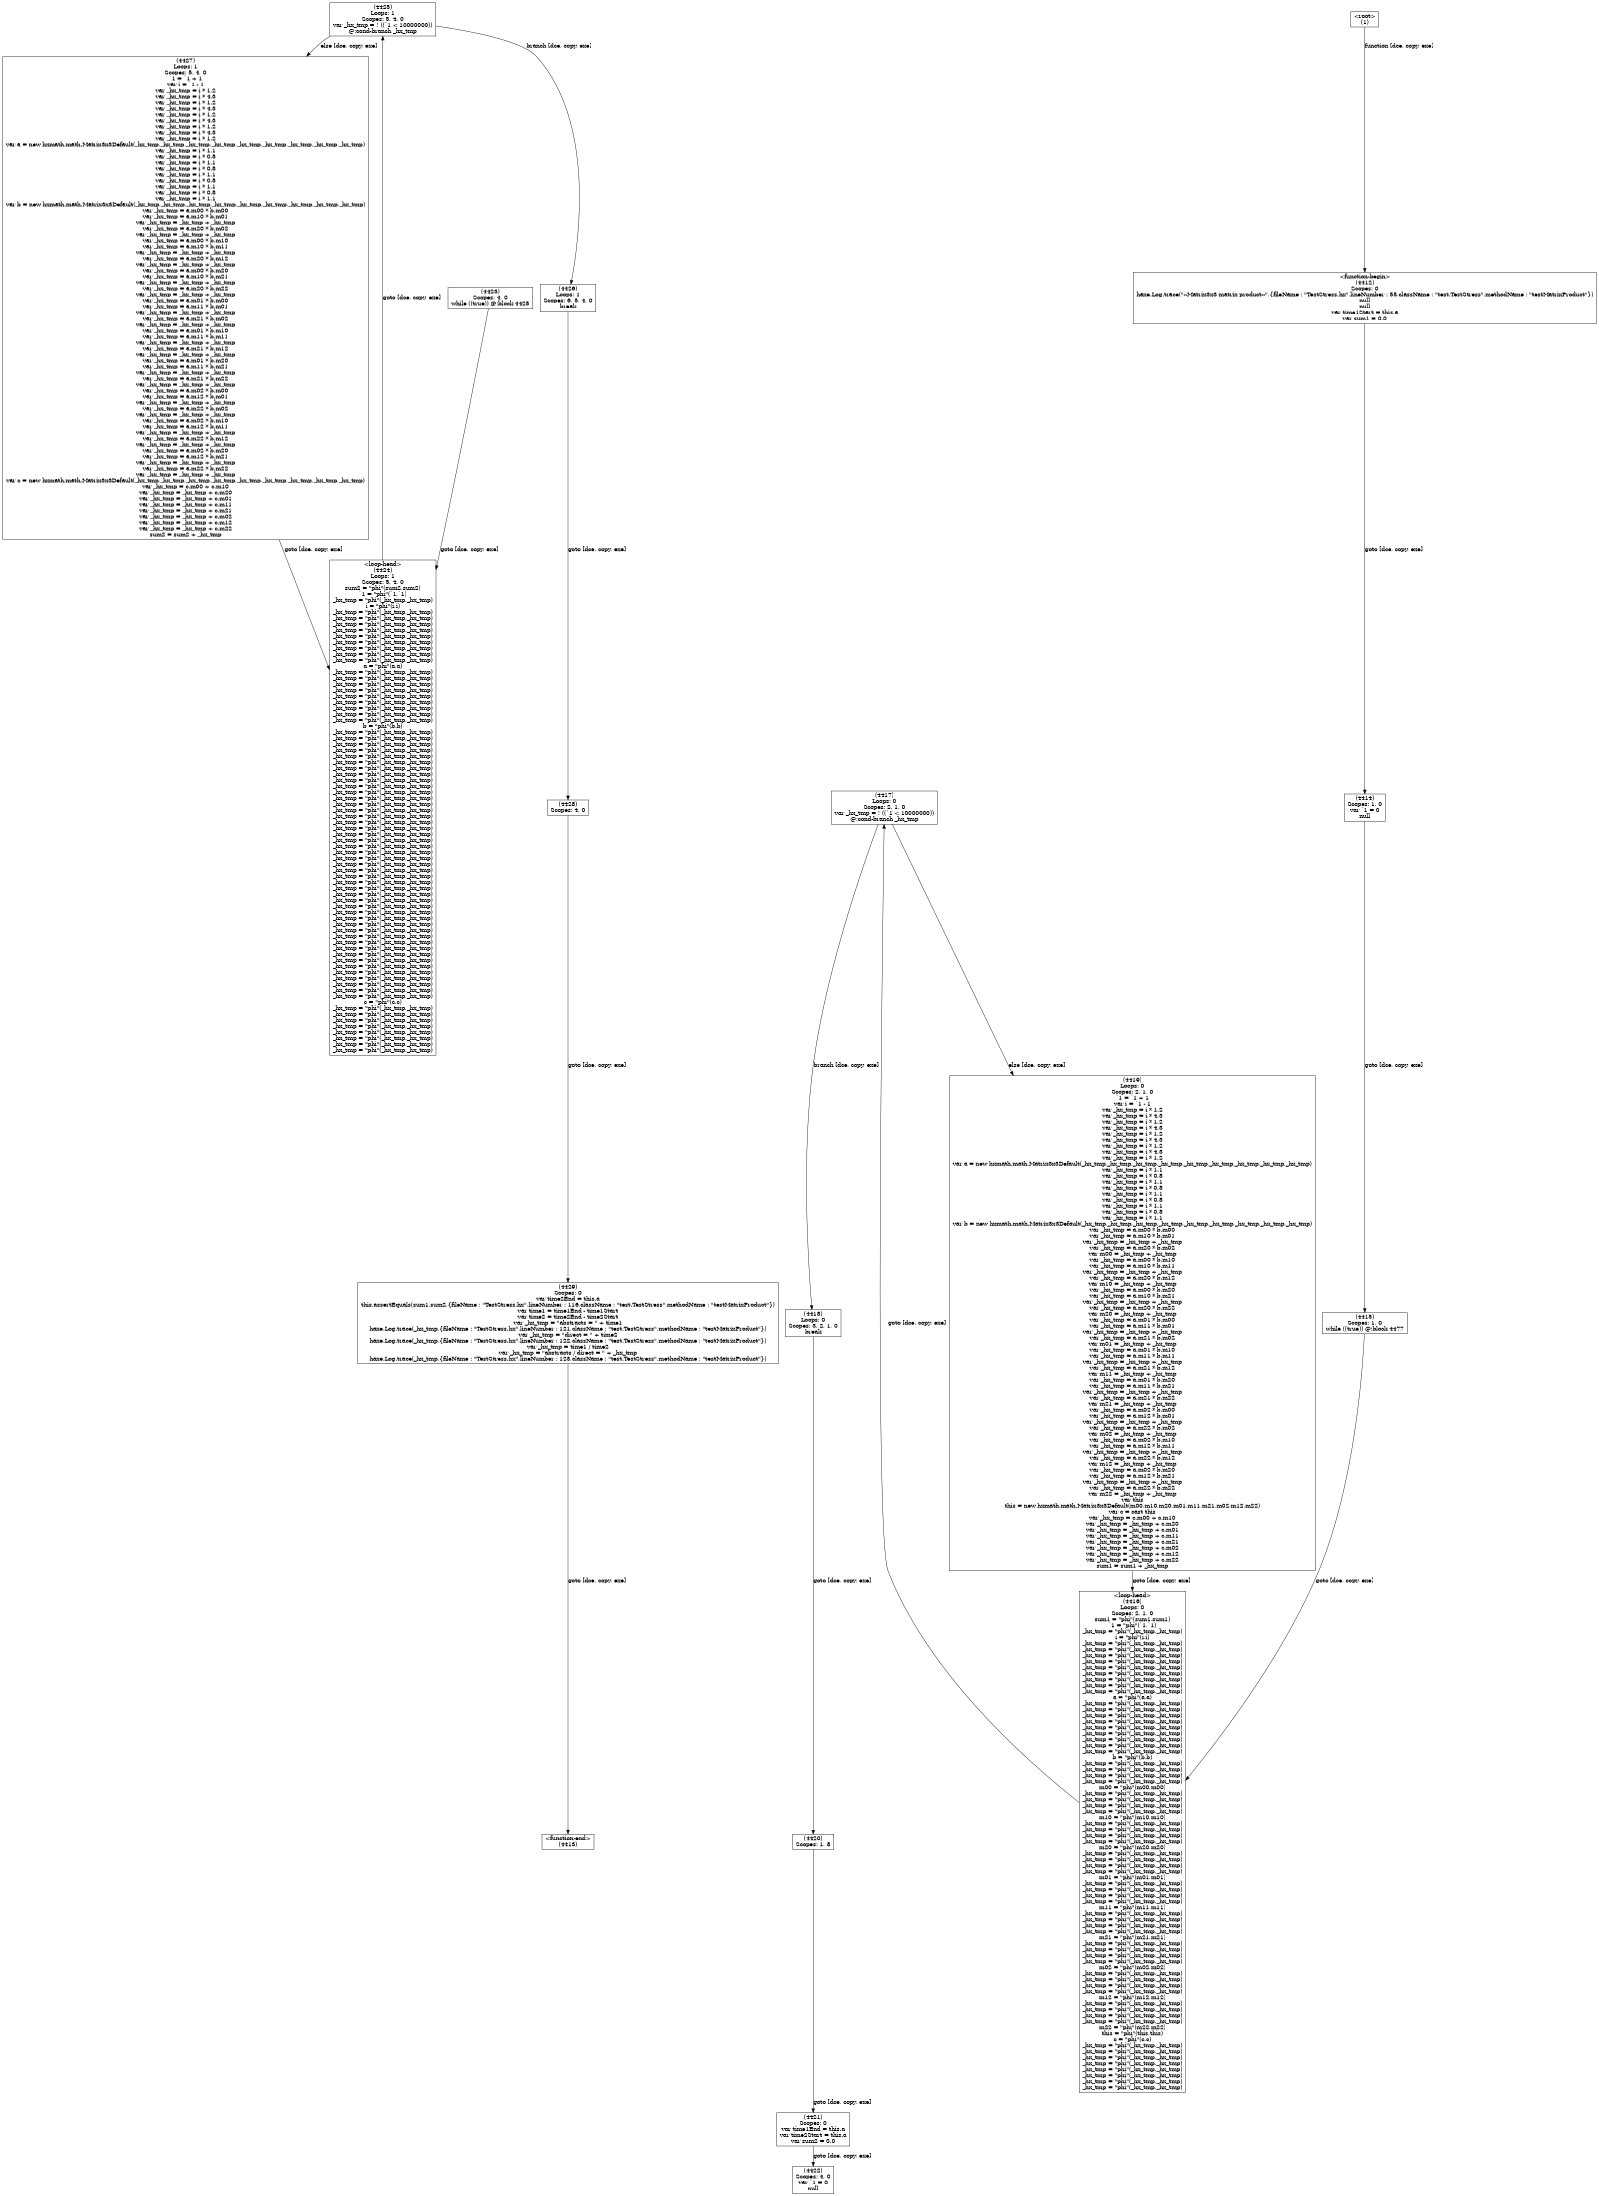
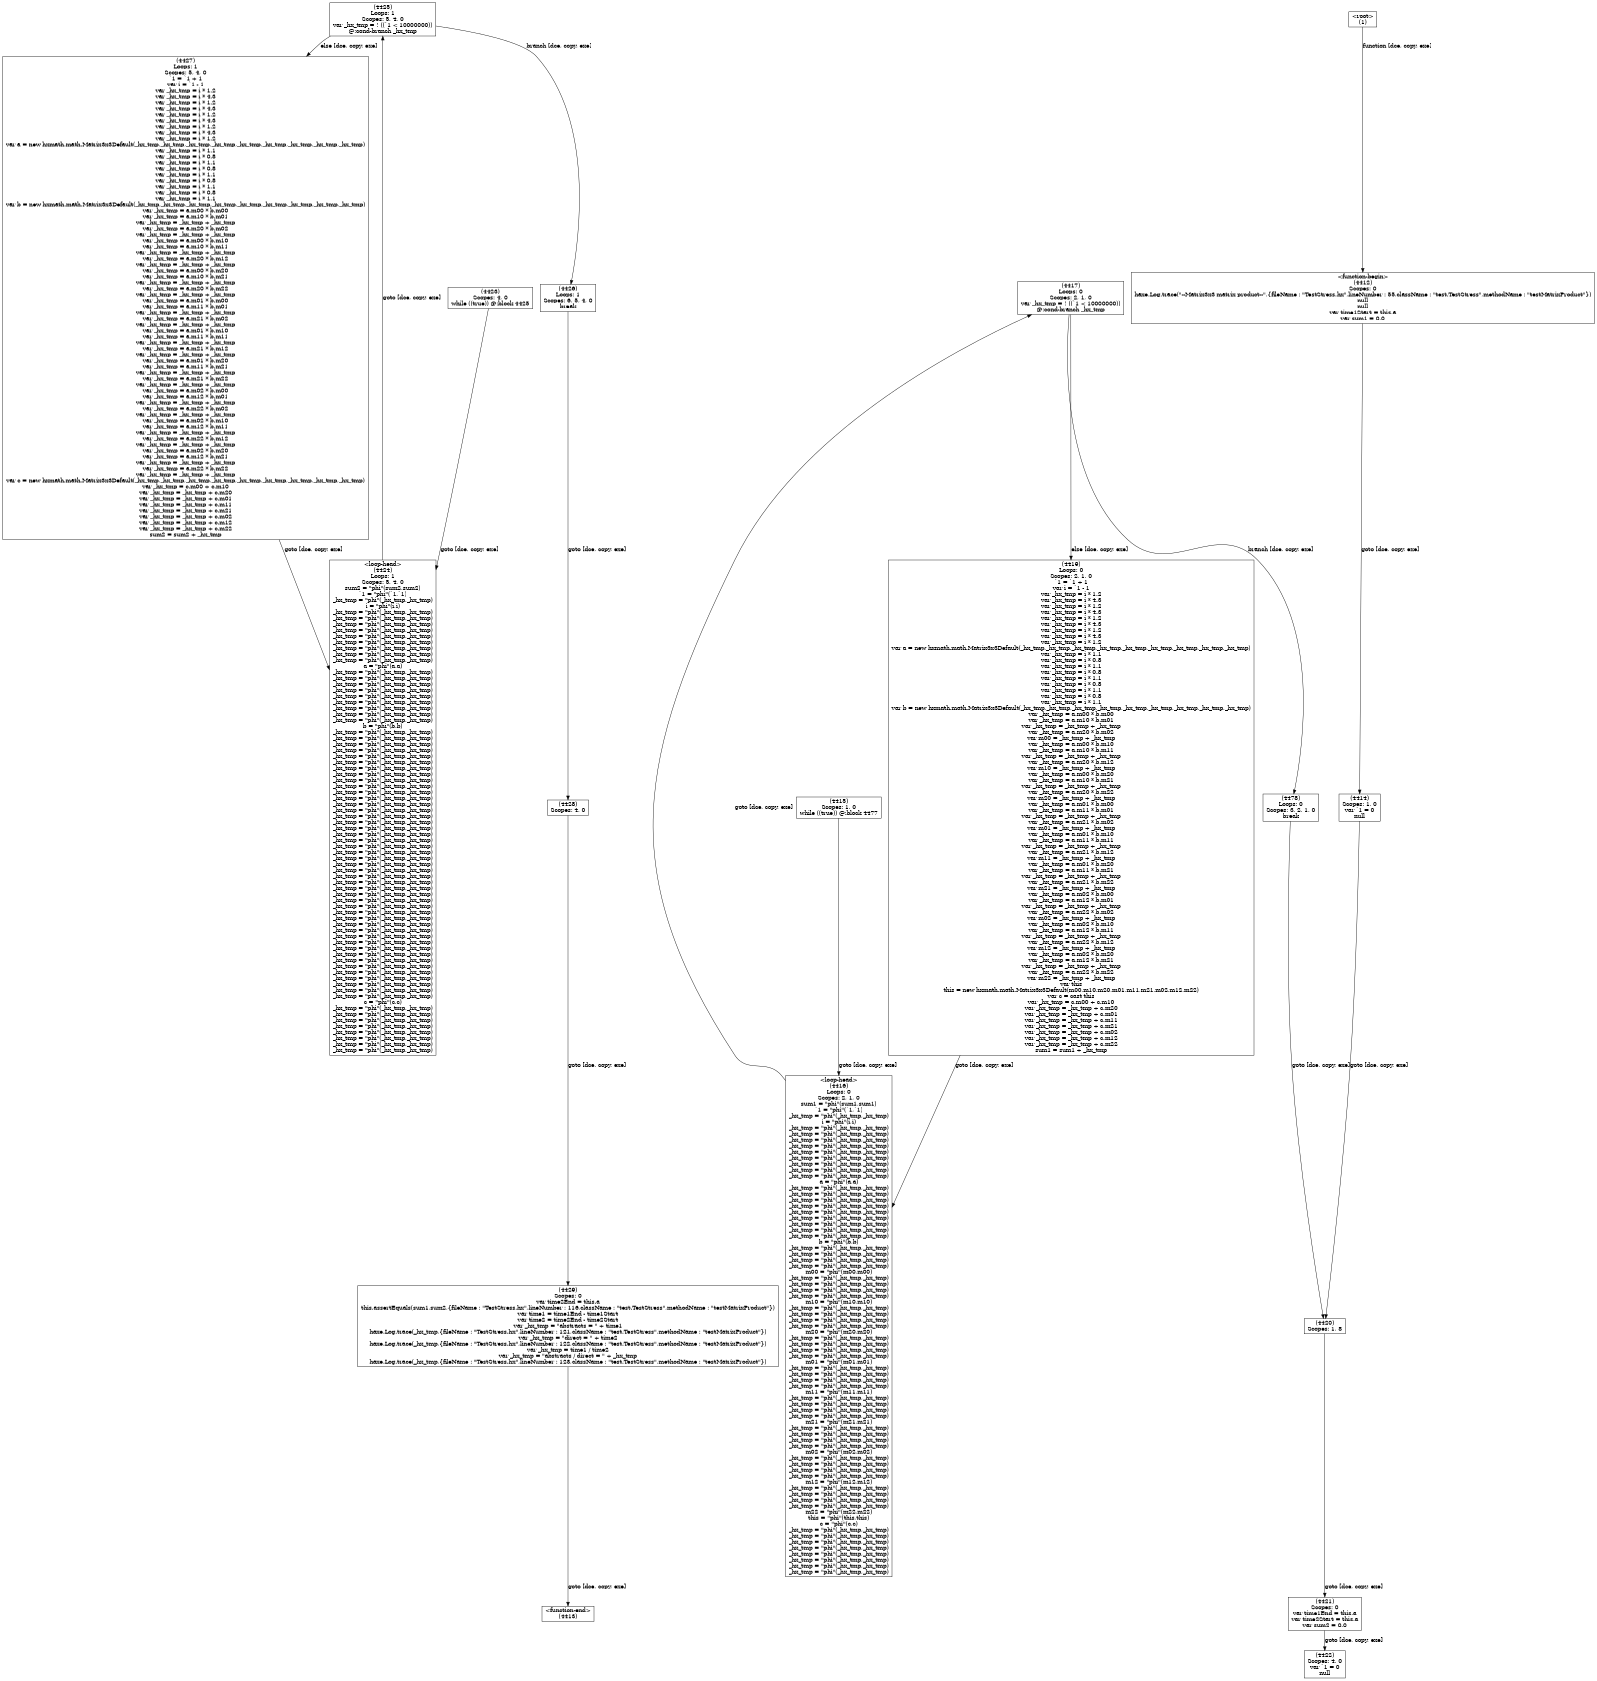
(1365, 1065) -> (1350, 1068)
(813, 1323) -> (1291, 808)
